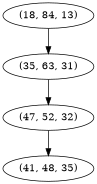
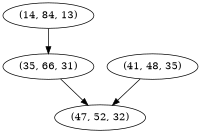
(48, 16) -> (48, 16)
(48, 67) -> (48, 67)
(48, 140) -> (129, 90)
